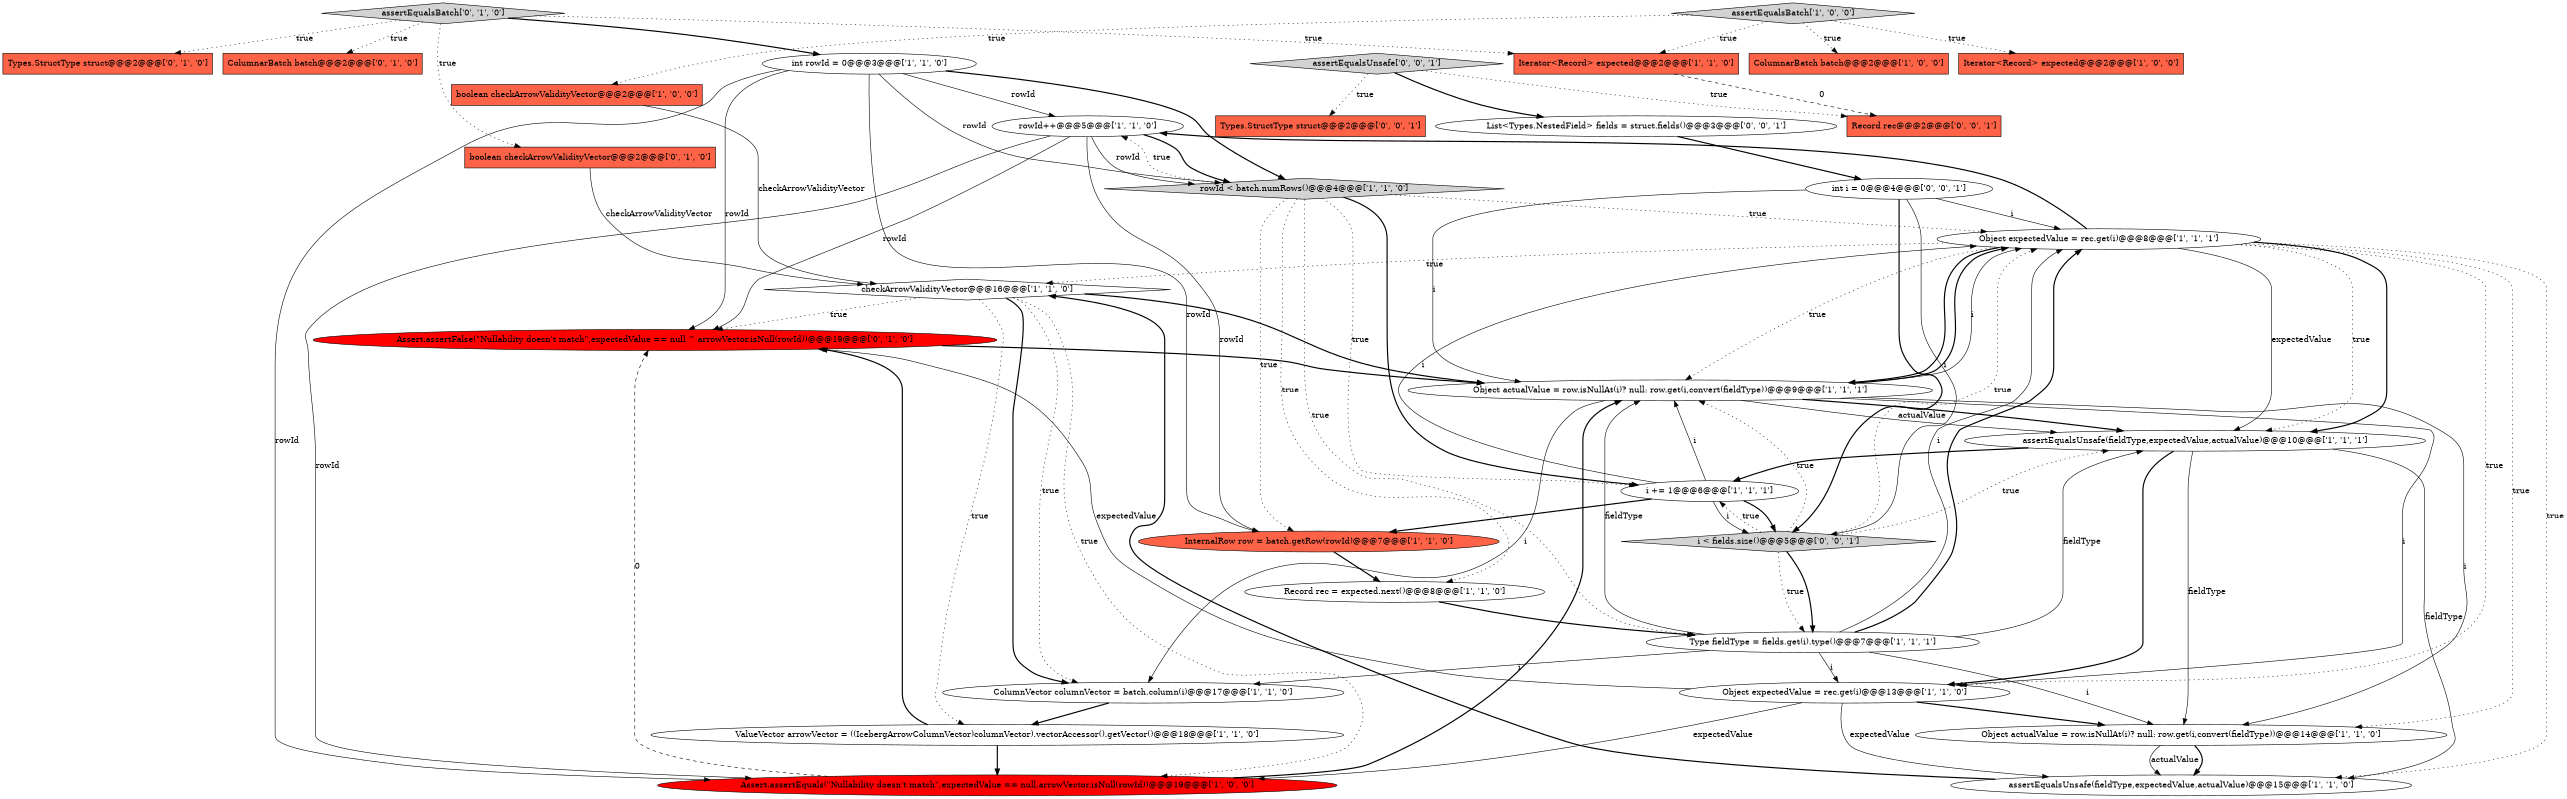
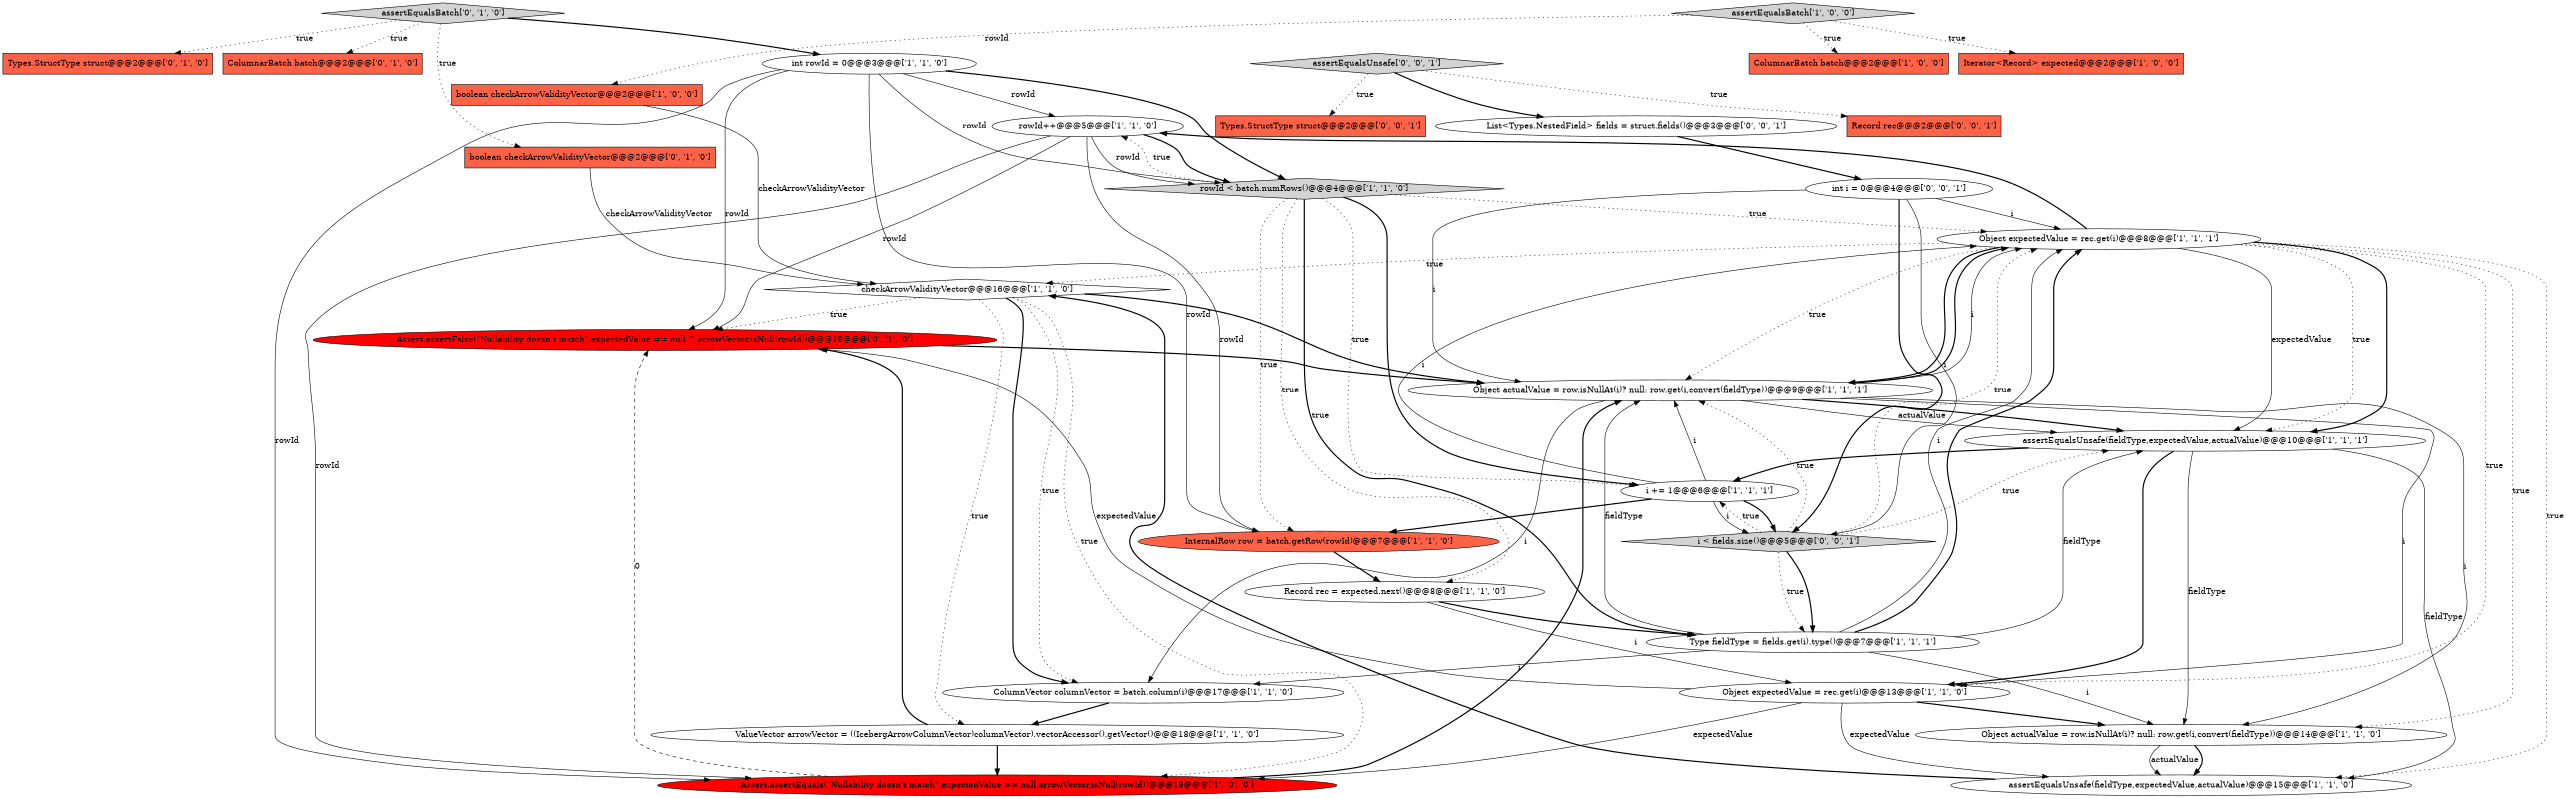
(997, 39) -> (997, 39)
(1626, 64) -> none
(1403, 480) -> (1403, 480)
(1827, 665) -> (1605, 646)
